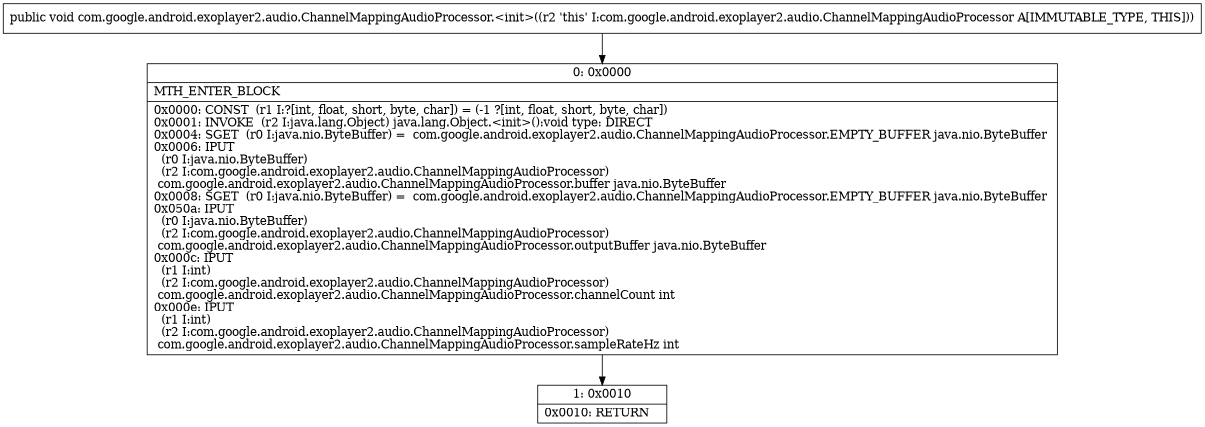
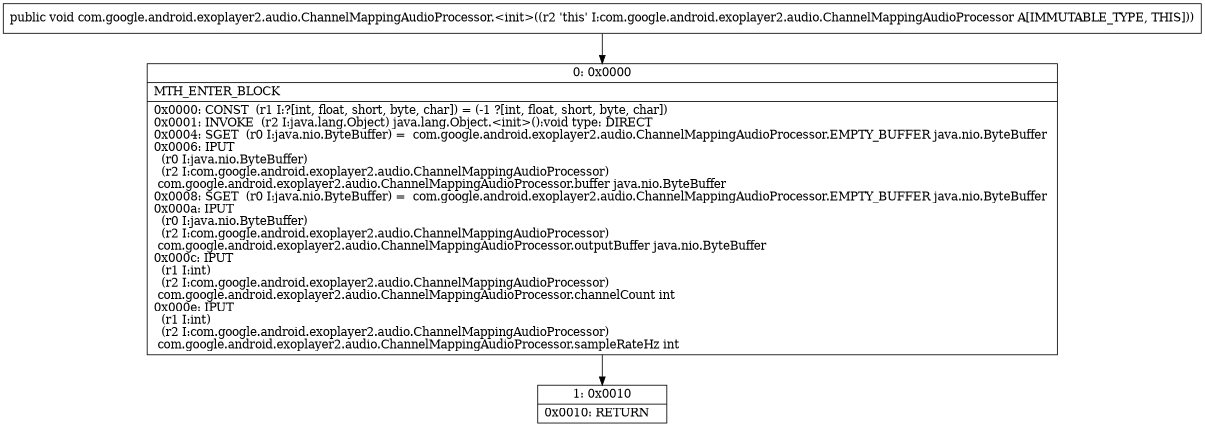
(197, 209) -> (197, 209)
